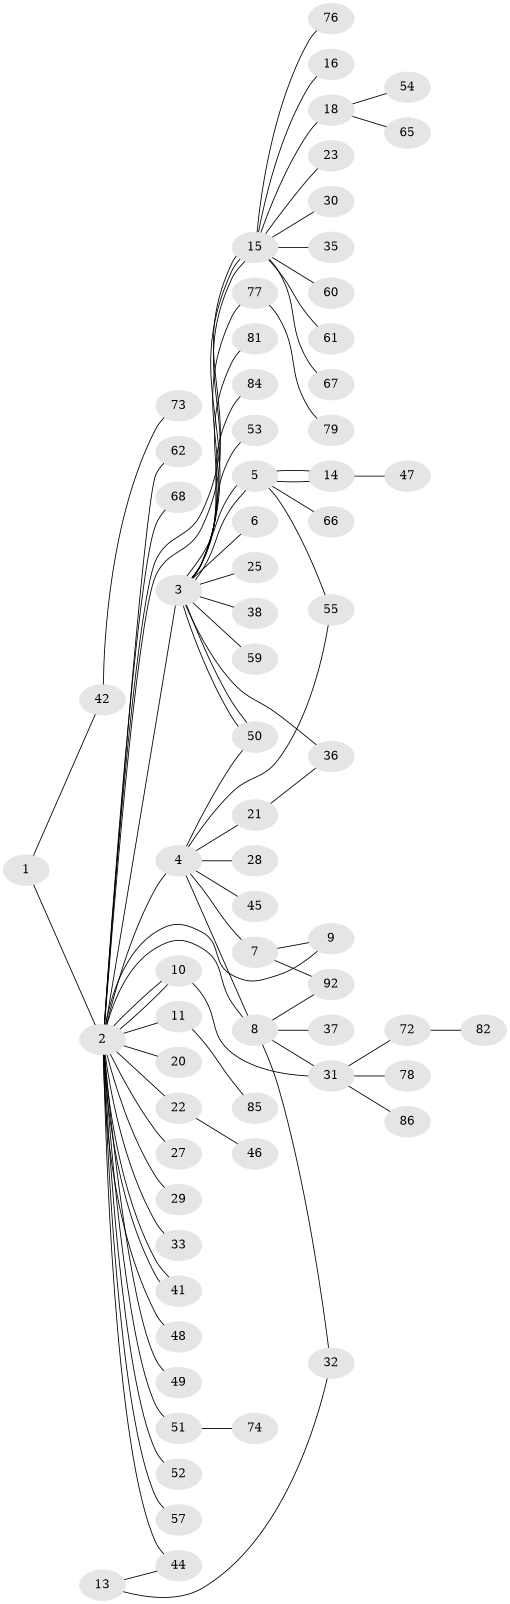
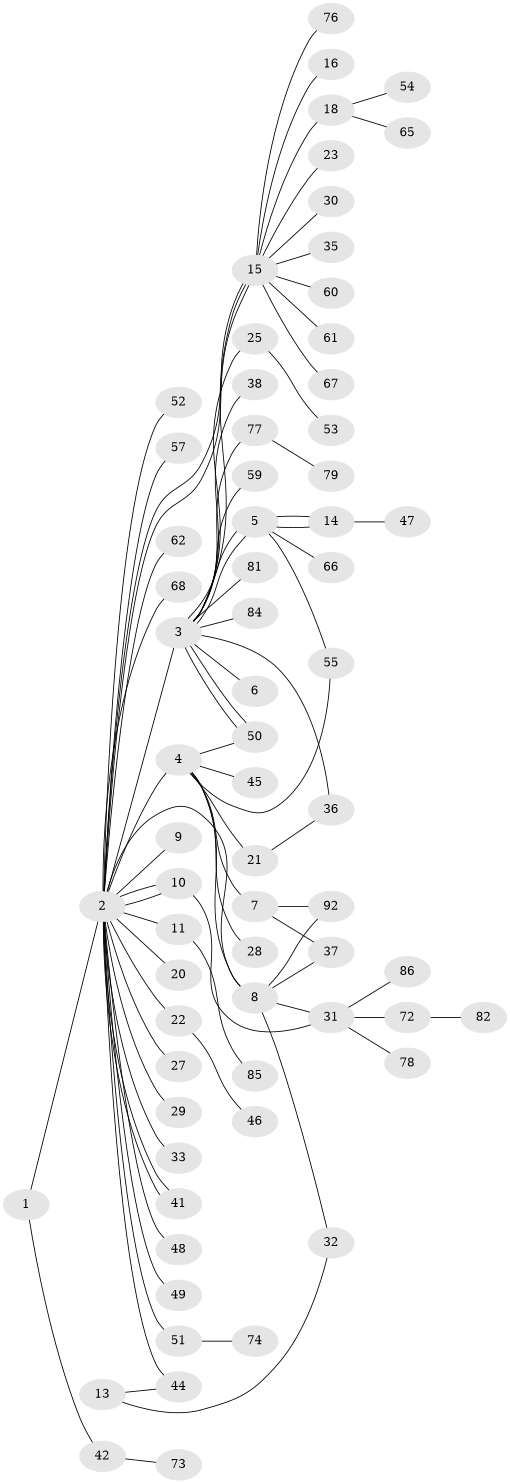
(216, 510) -> (293, 385)
(293, 945) -> (293, 929)
